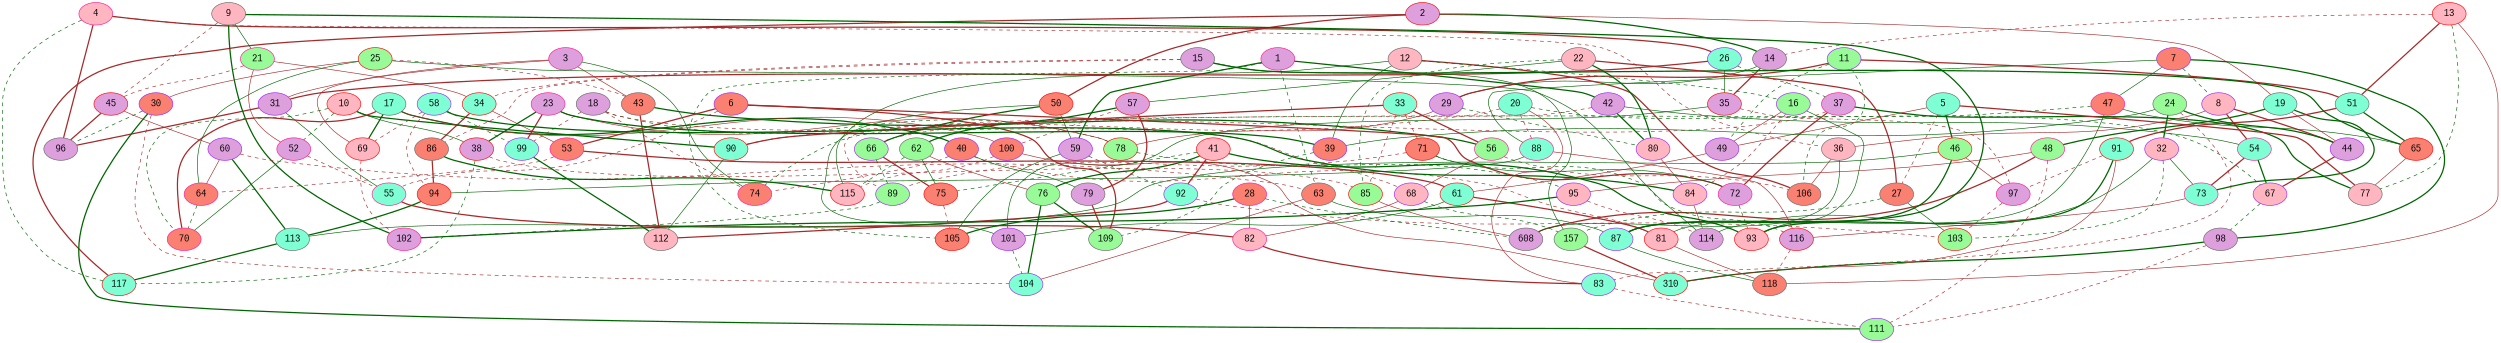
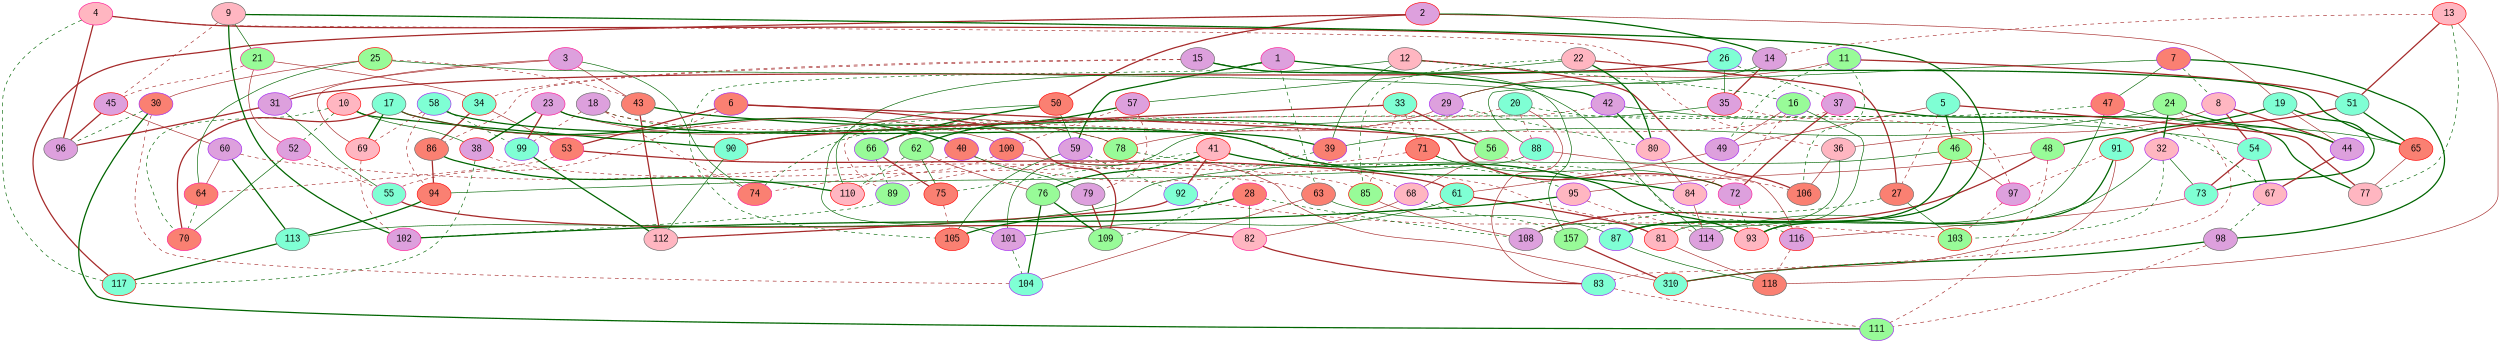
(1644, 77) -> (1644, 77)
(1146, 150) -> (1146, 150)
(848, 194) -> (848, 194)
(1526, 239) -> (1526, 239)
